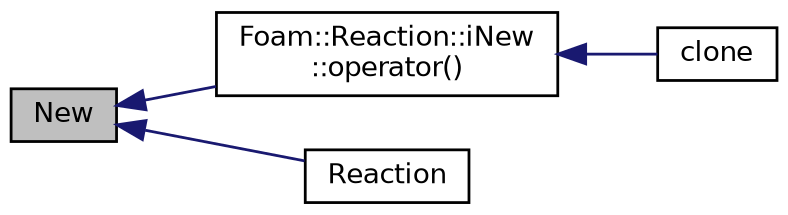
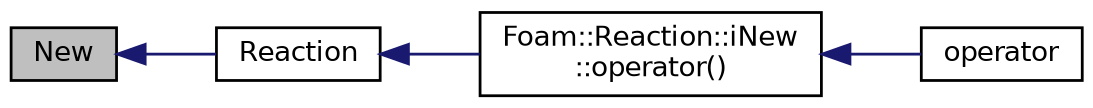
(717, 54) -> (1002, 54)
(180, 93) -> (444, 54)
